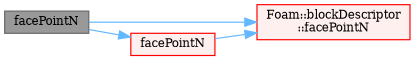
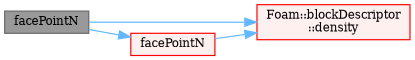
(333, 22) -> (333, 22)
